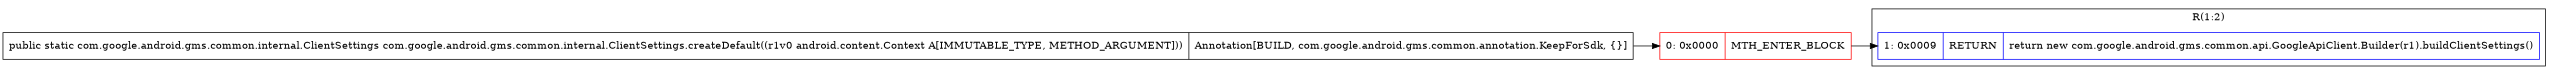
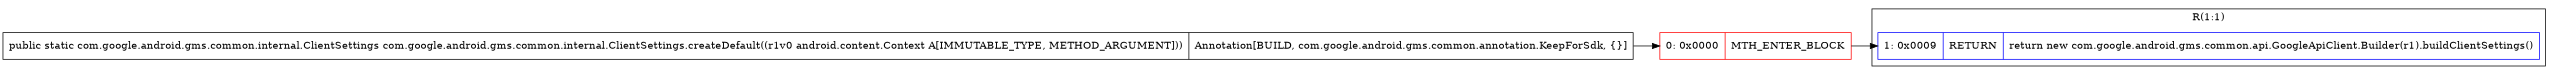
(2209, 17) -> (2209, 17)
